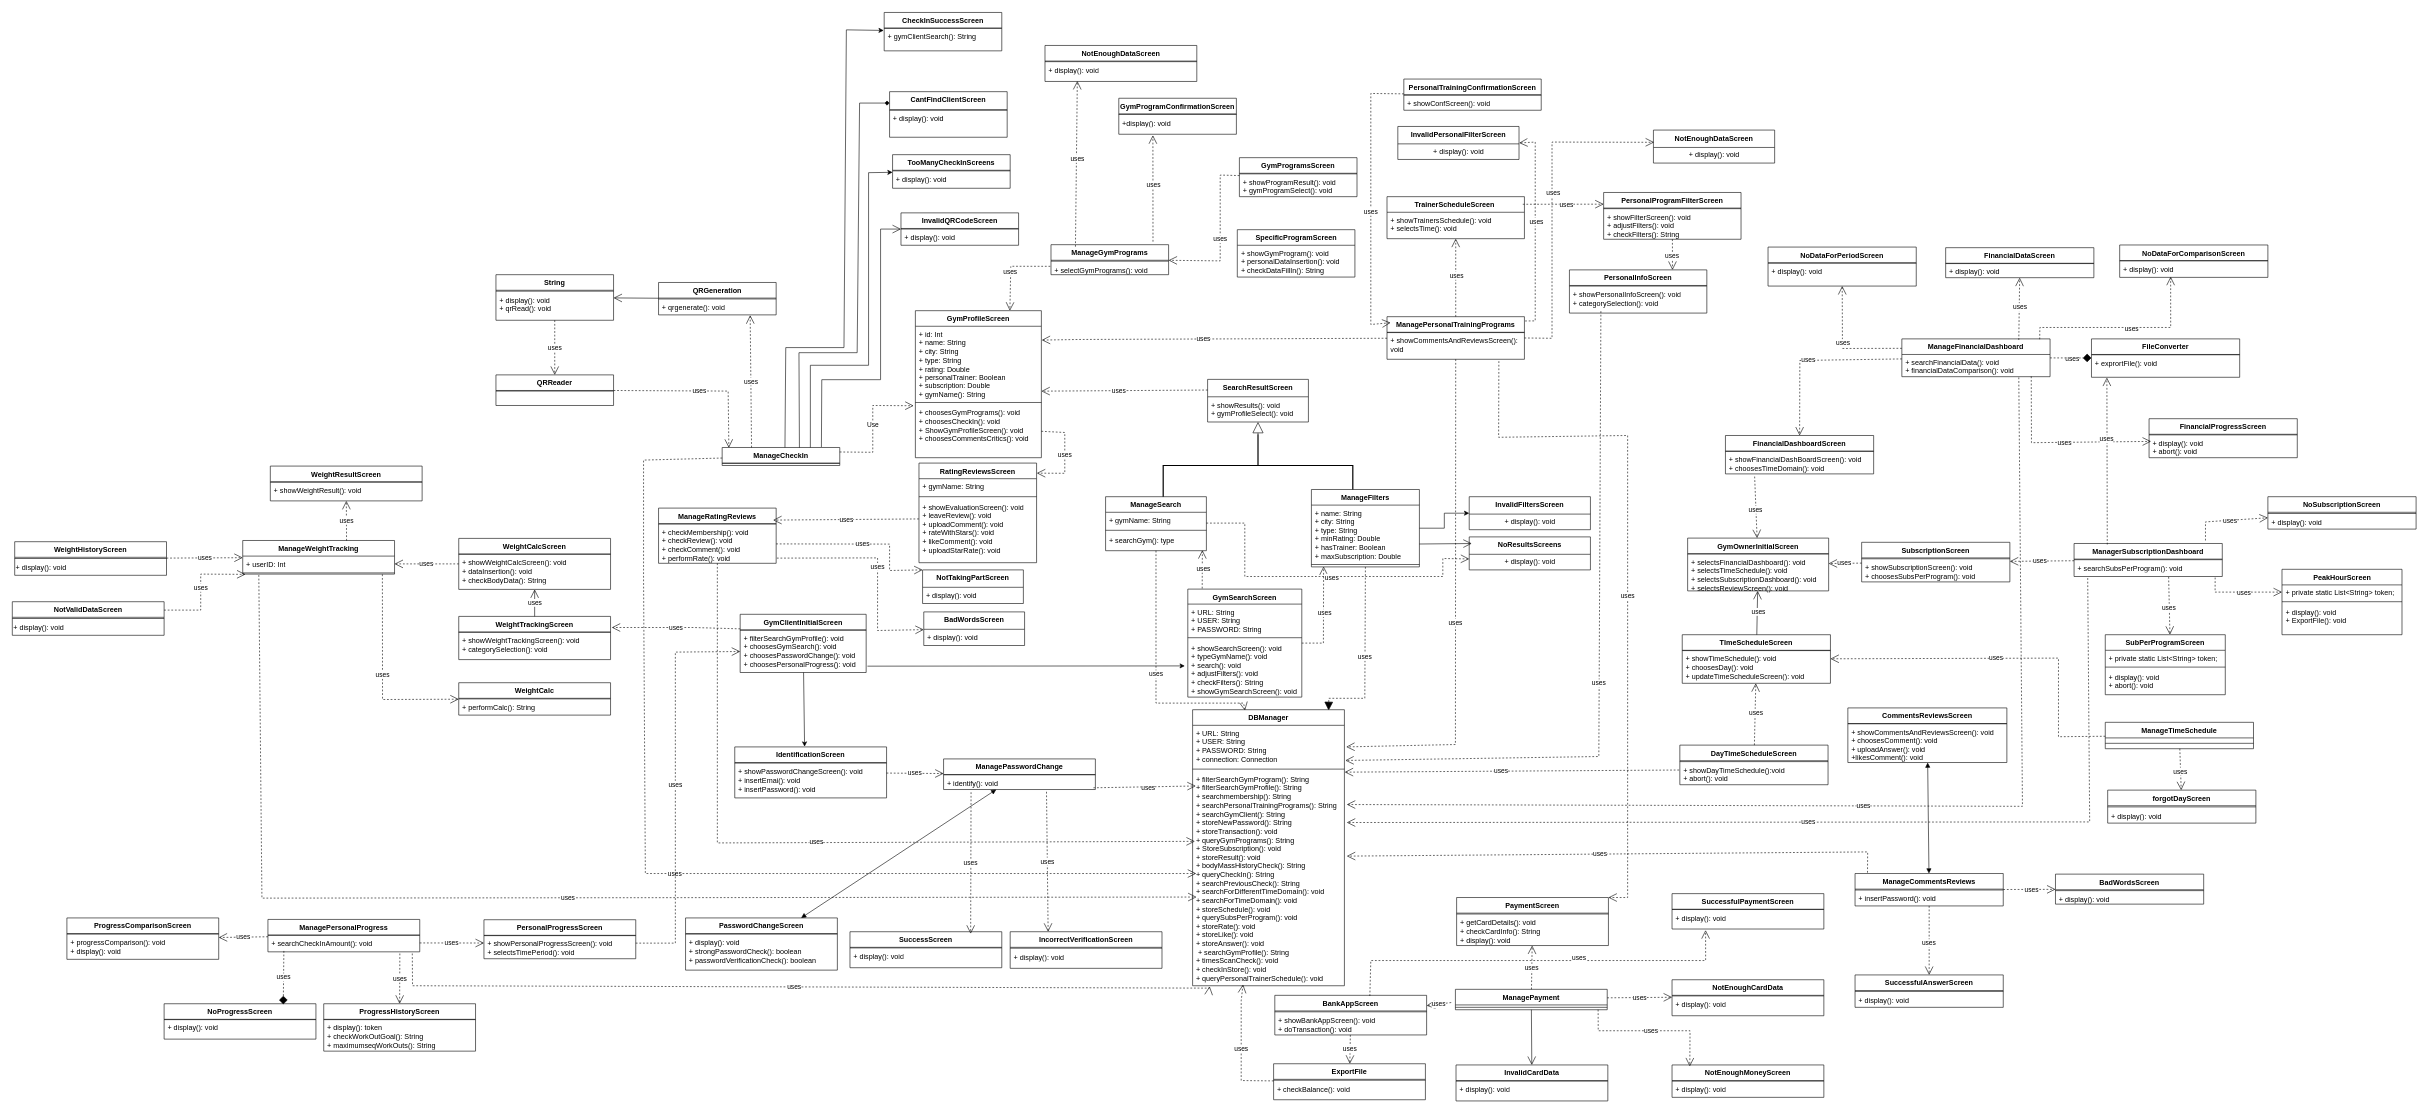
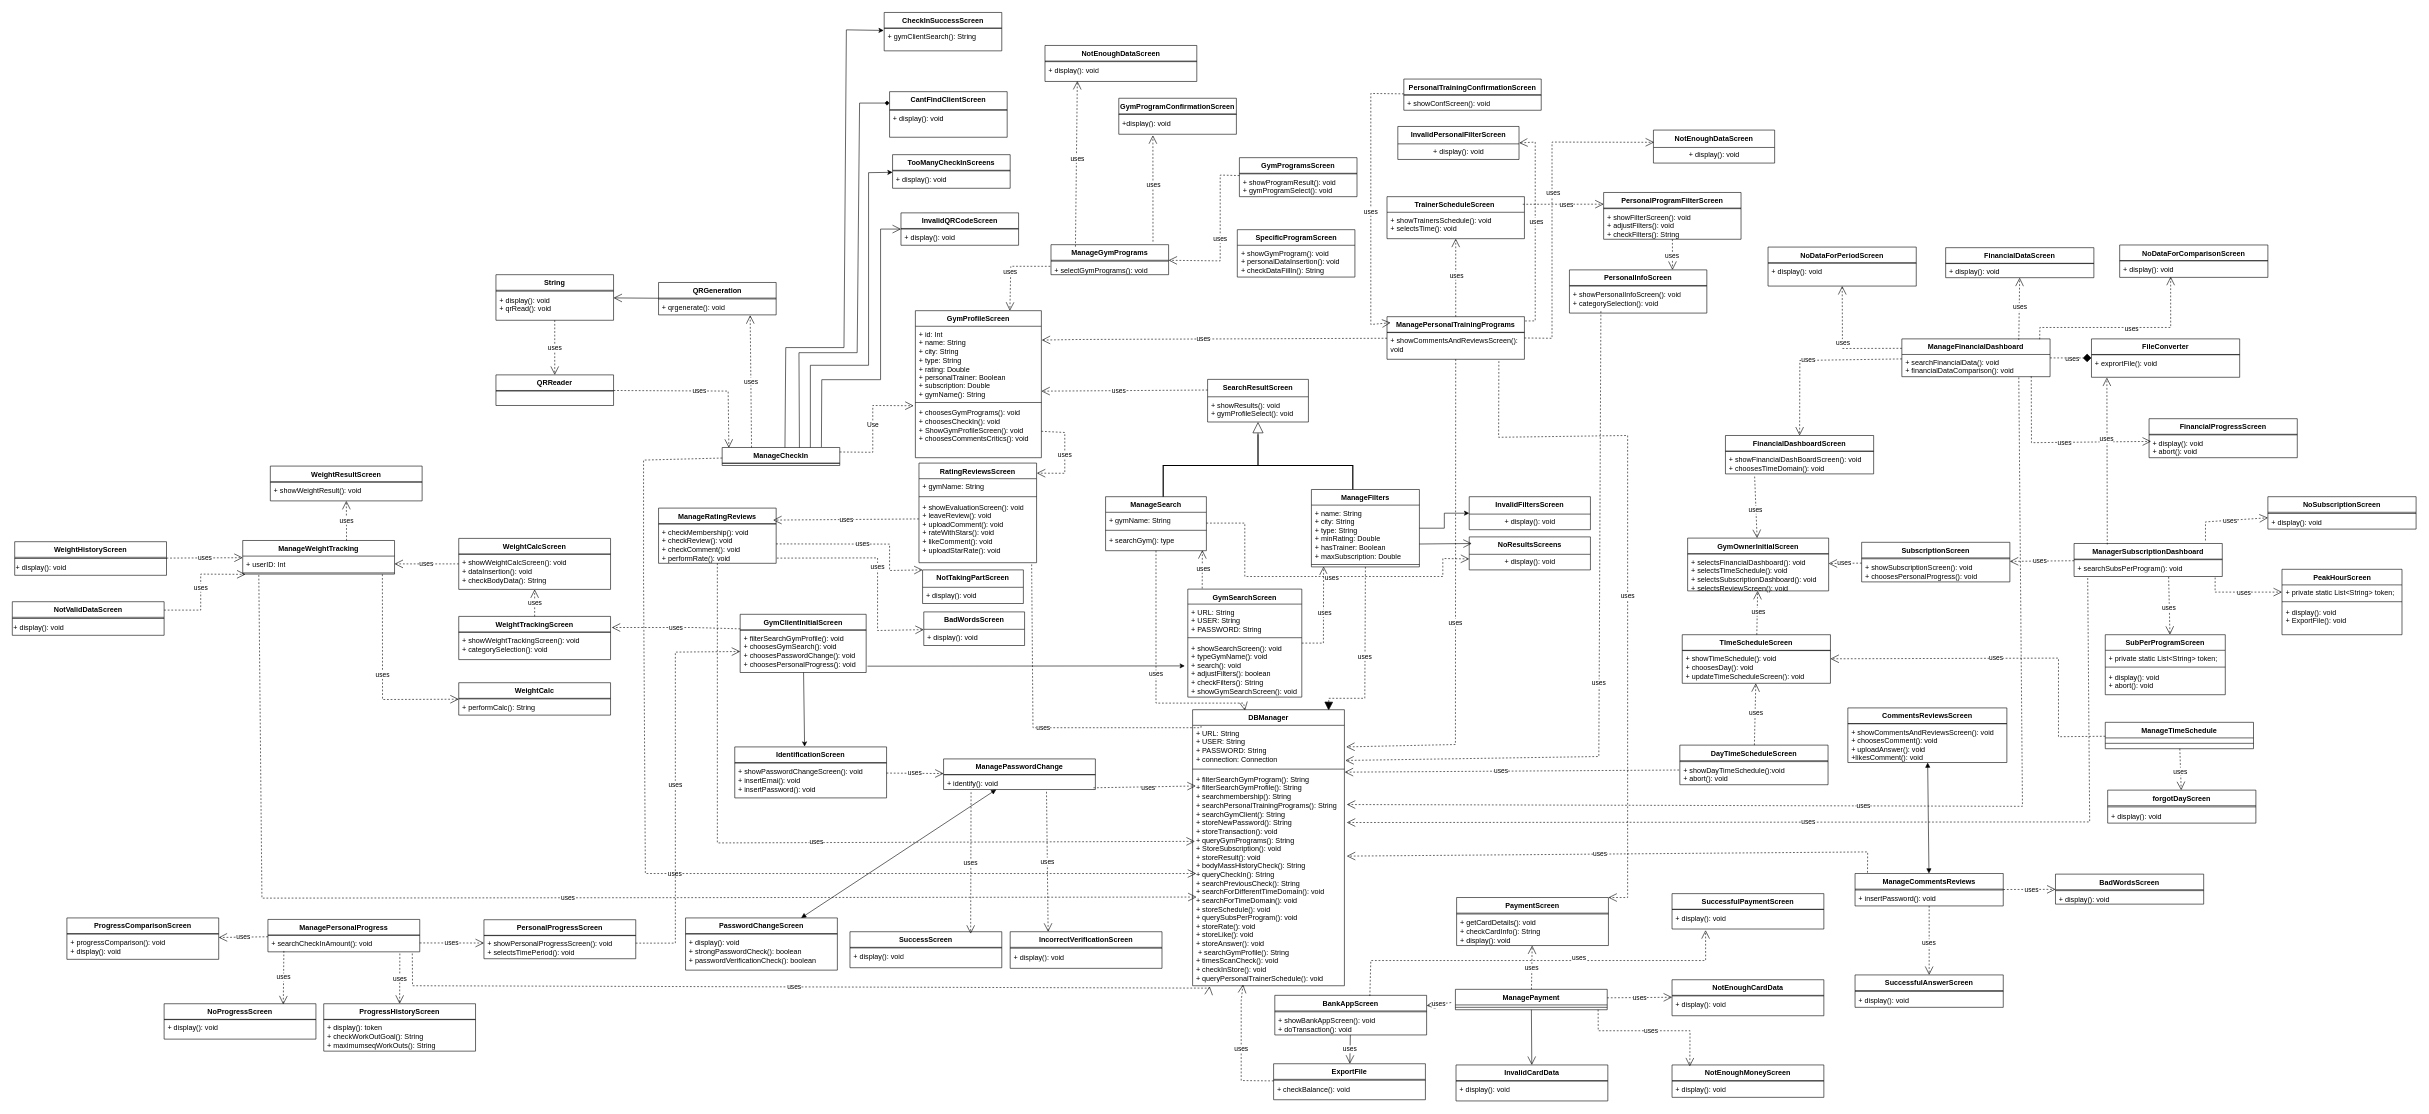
(1924, 572) -> (1927, 572)
(535, 607) -> (535, 607)
(1757, 615) -> (1757, 615)
(1245, 674) -> (1245, 674)
none -> (1061, 728)
(283, 995) -> (283, 998)
(1350, 1046) -> (1350, 1046)
